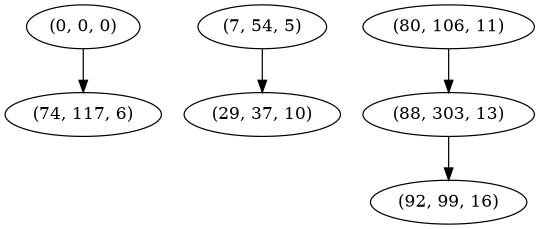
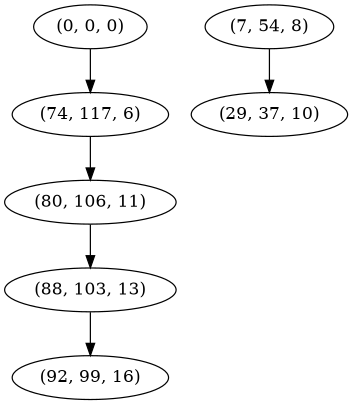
(262, 27) -> (269, 27)
(449, 114) -> (90, 290)
none -> (90, 152)
